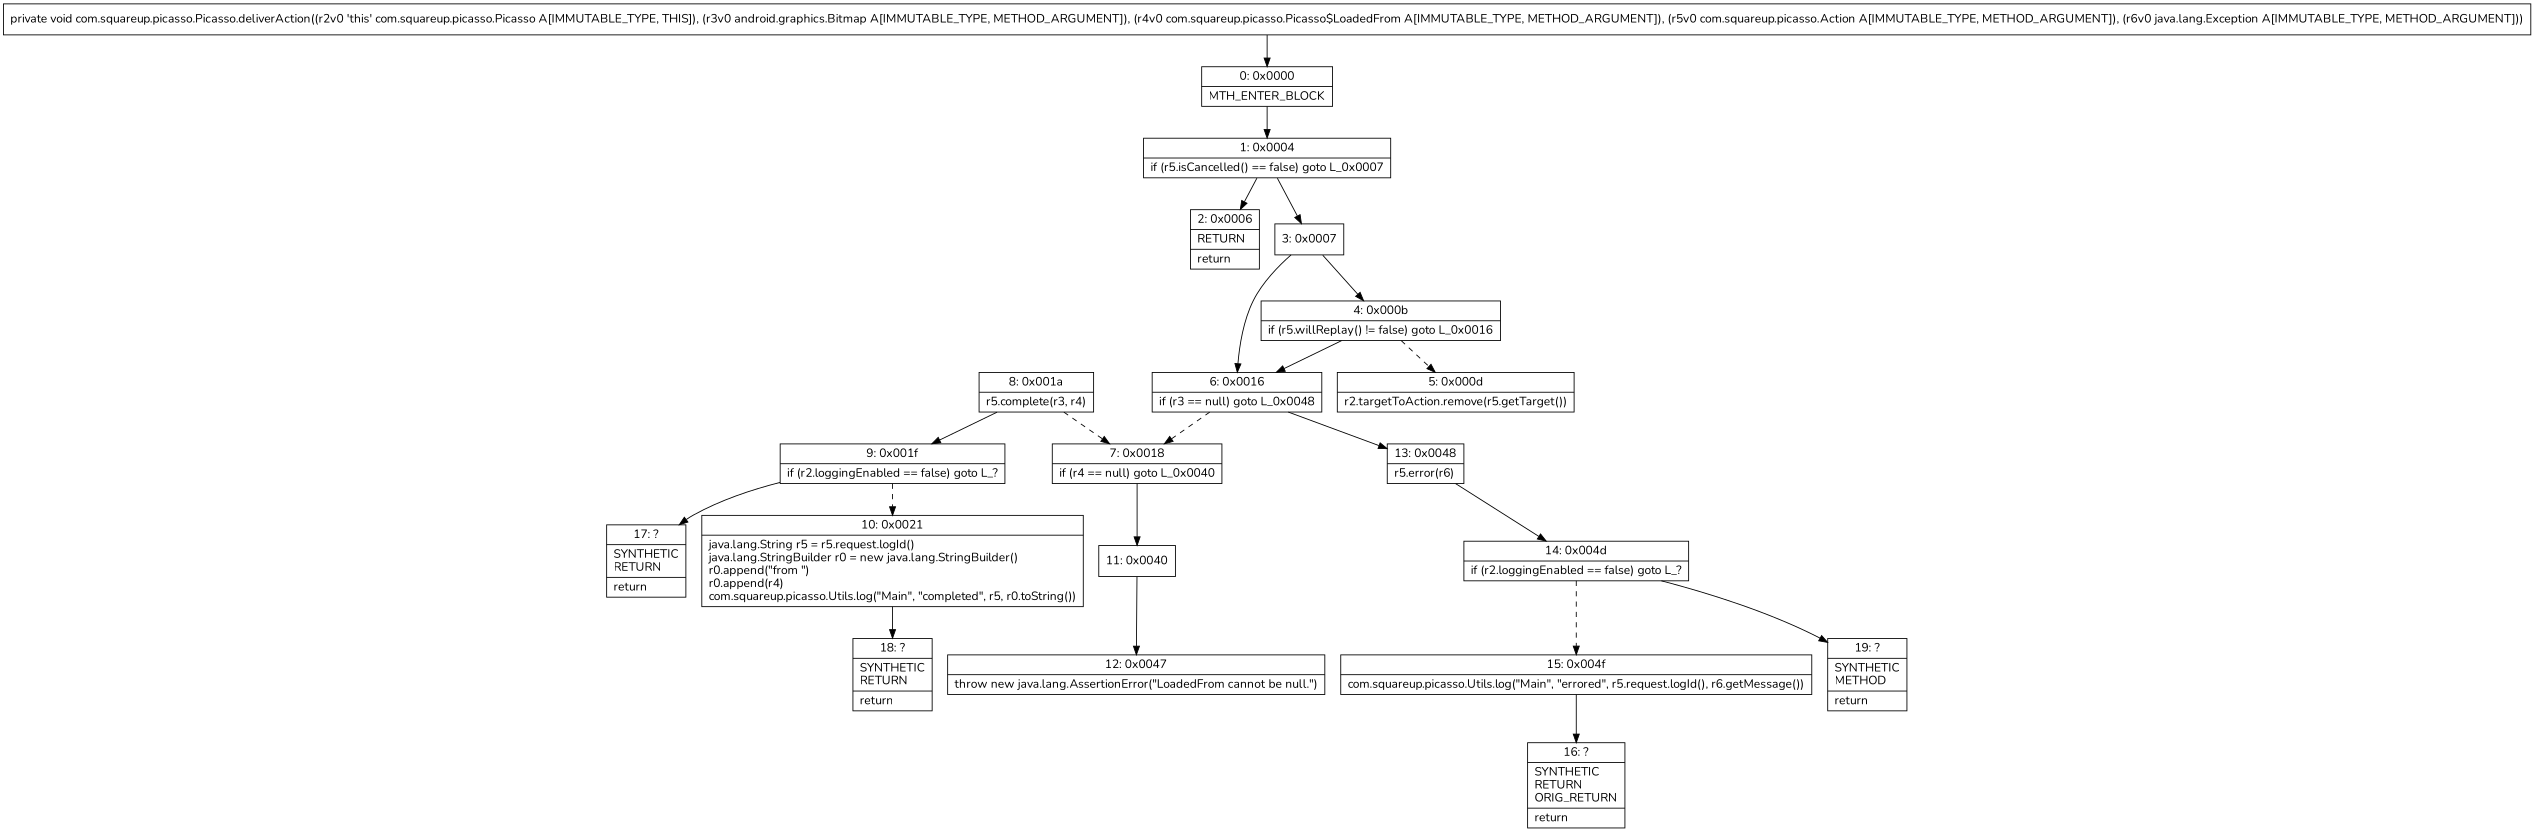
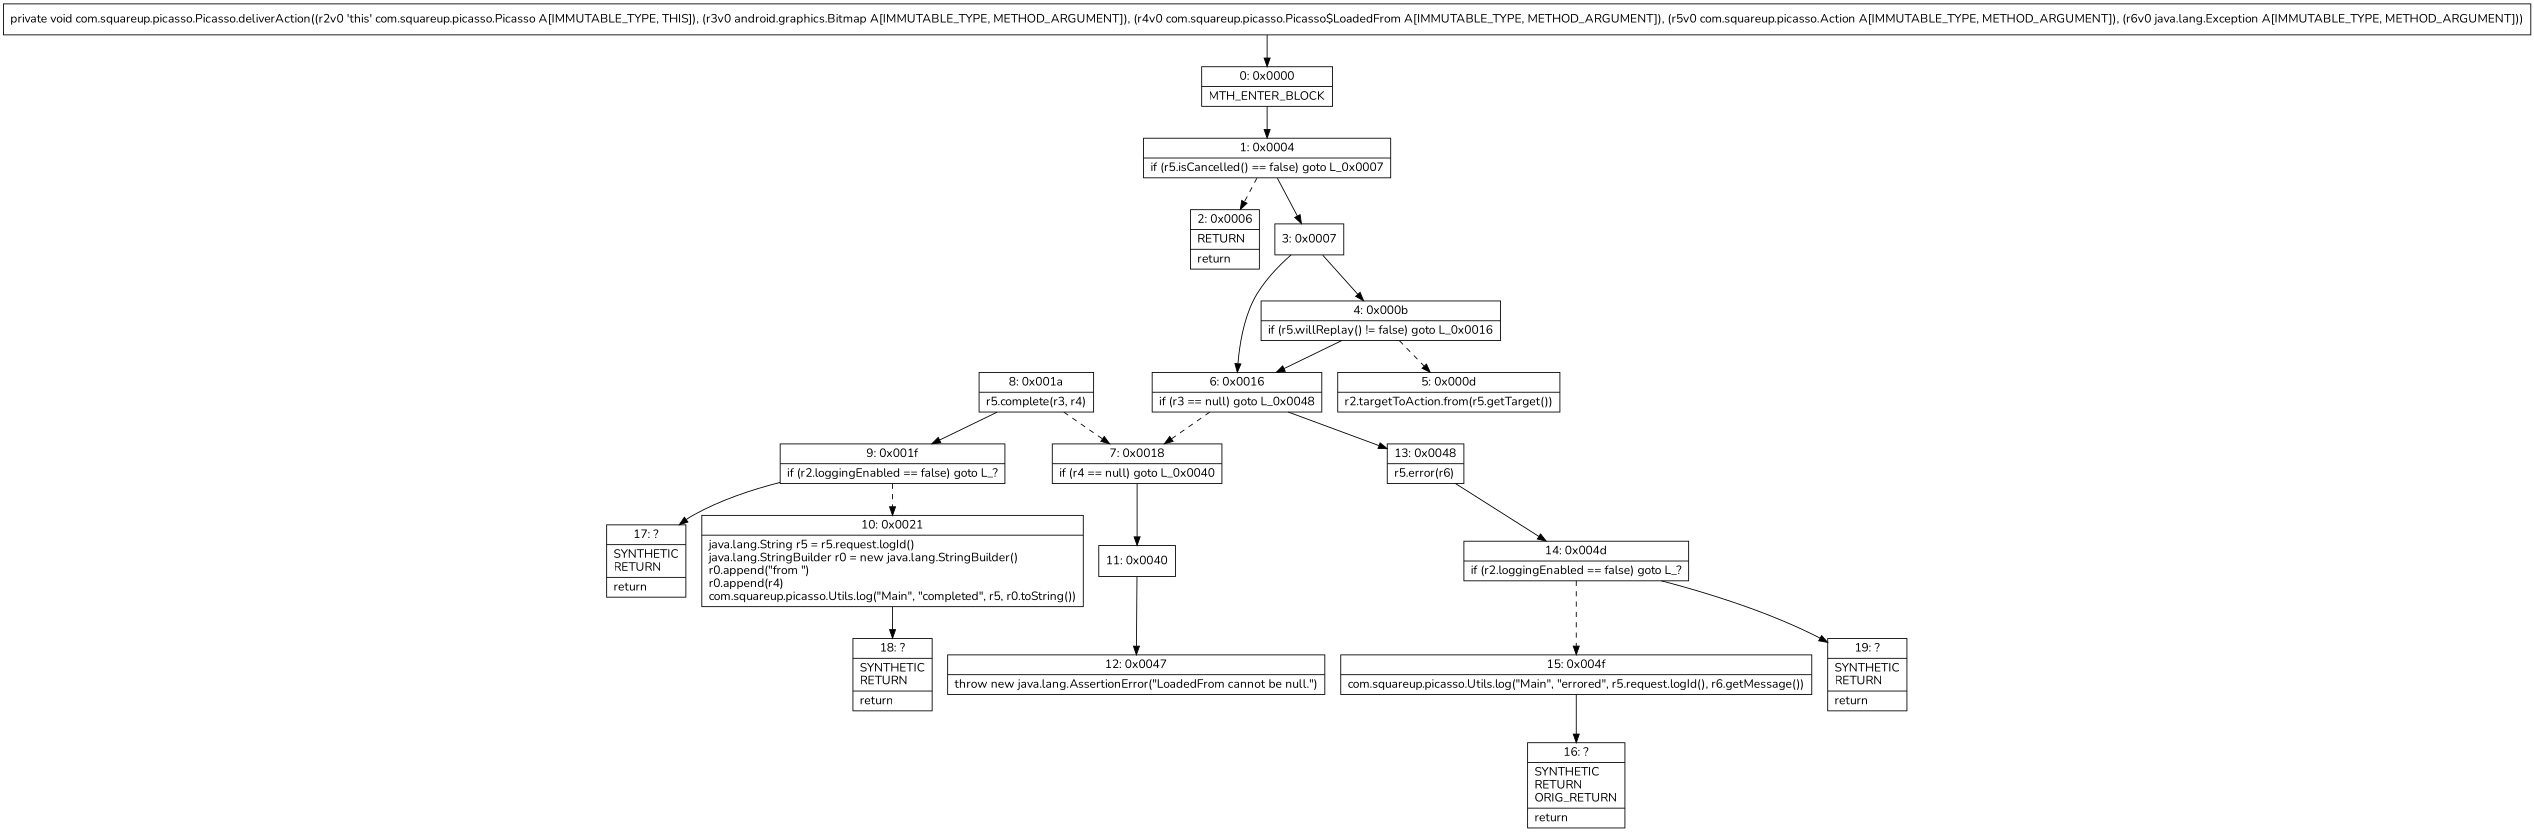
(1251, 190) -> (1251, 190)
(1456, 402) -> (1449, 402)
(1861, 681) -> (1859, 681)
